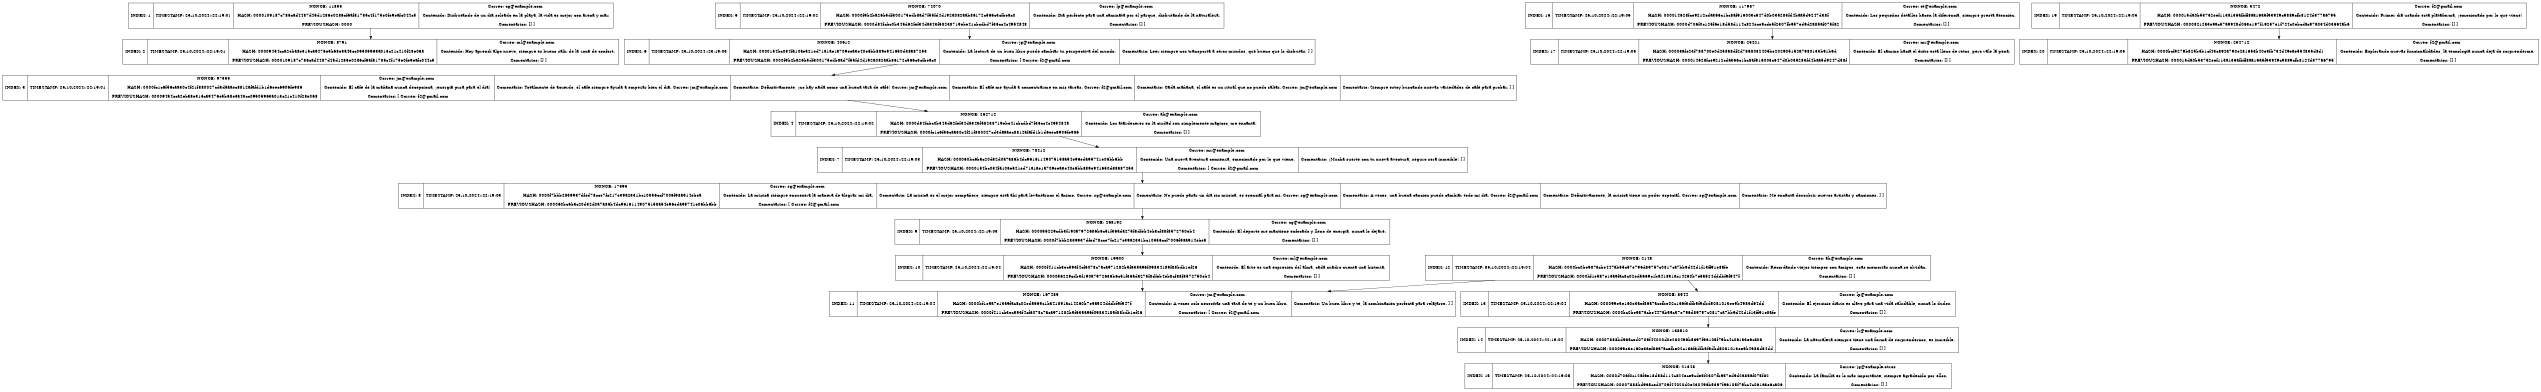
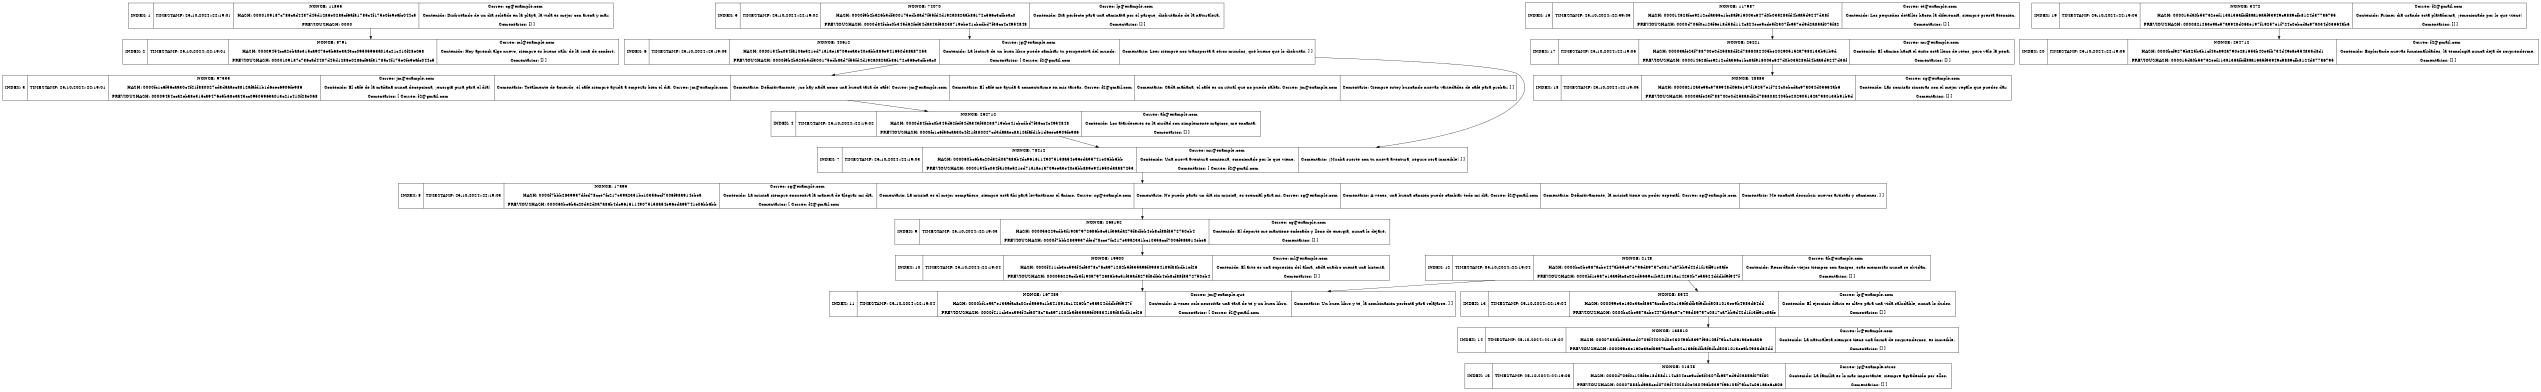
(1593, 15) -> (1593, 15)
none -> (1506, 71)
none -> (1772, 88)
(1218, 295) -> (1218, 295)
